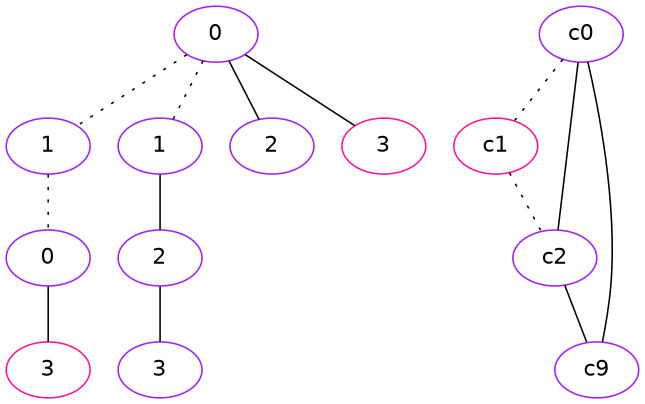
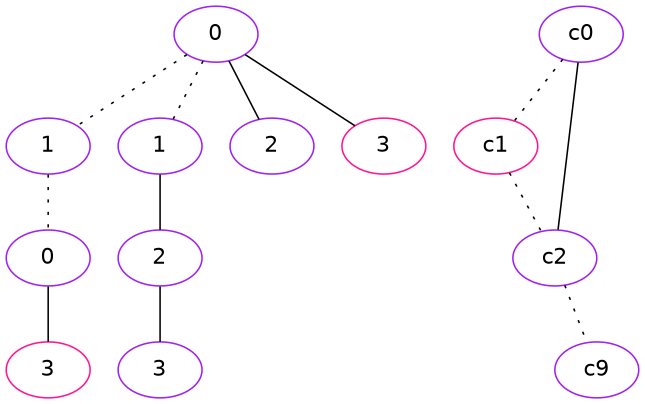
(610, 201) -> none
(576, 314) -> (576, 314)
